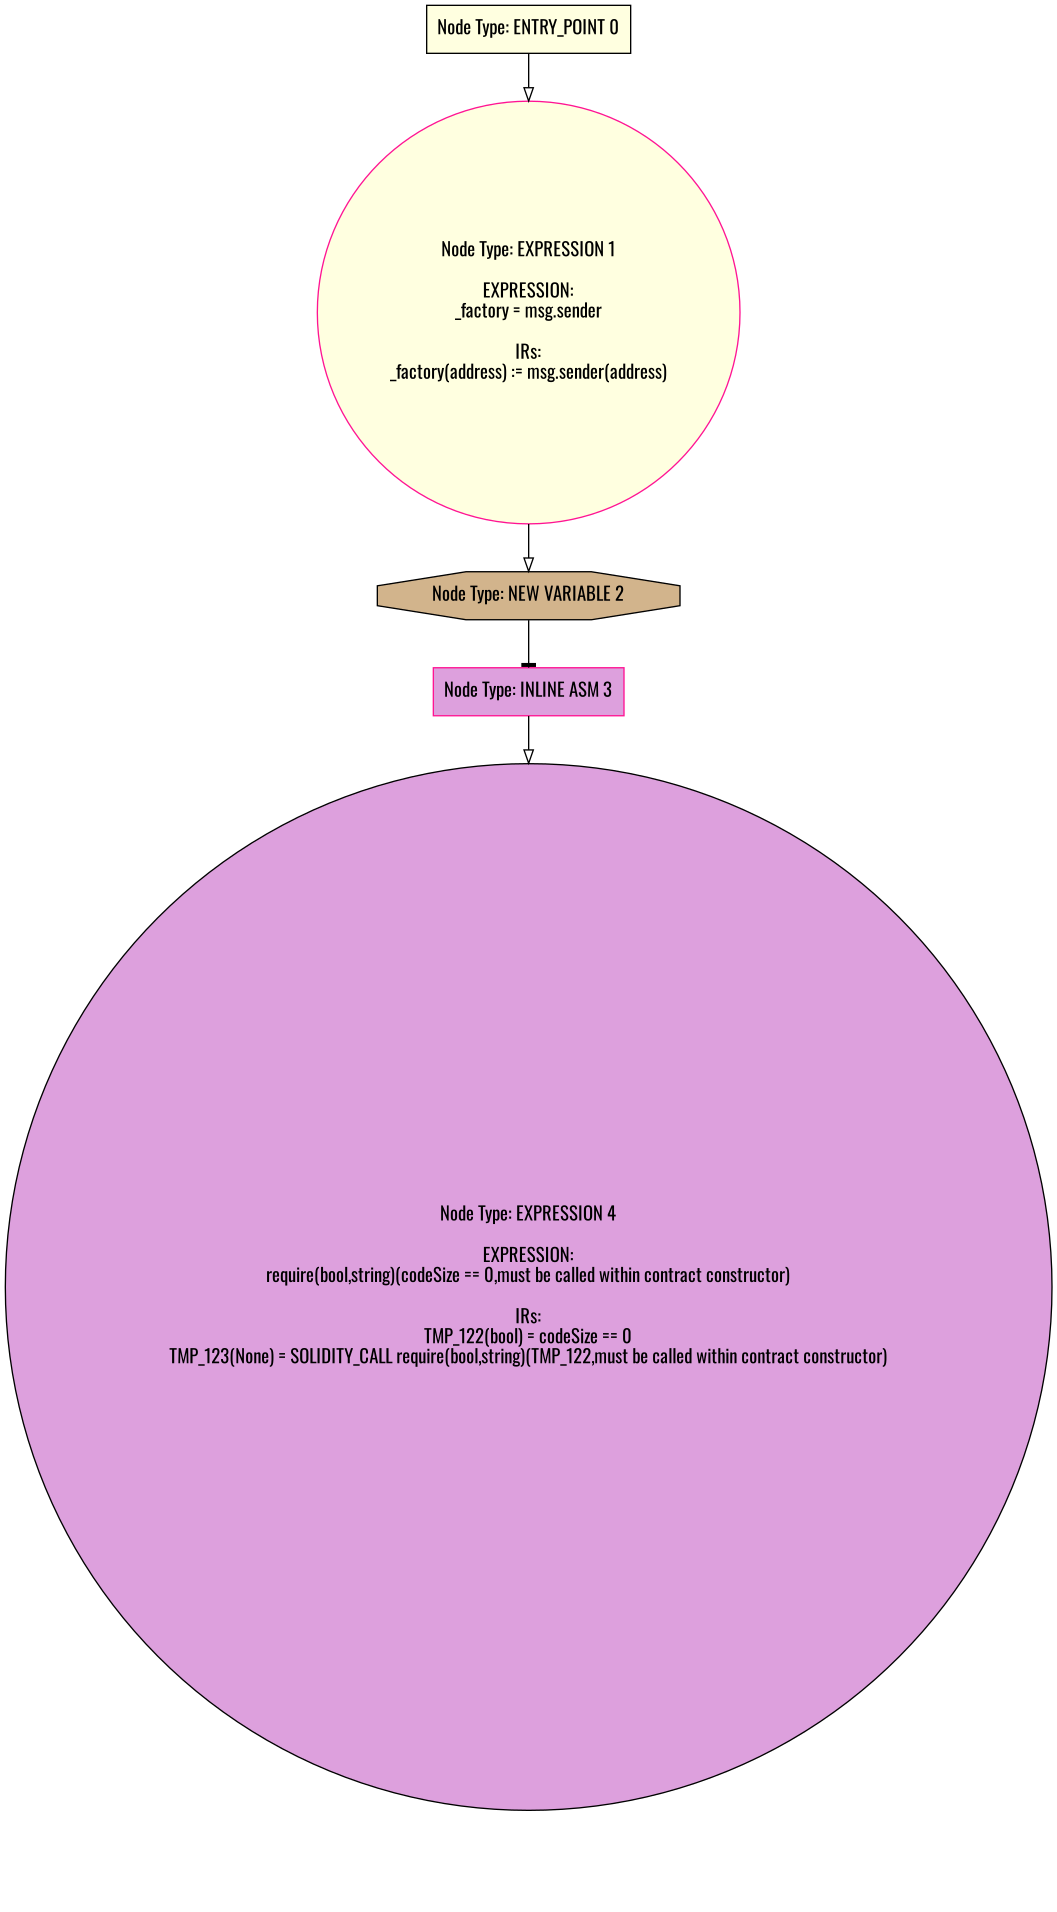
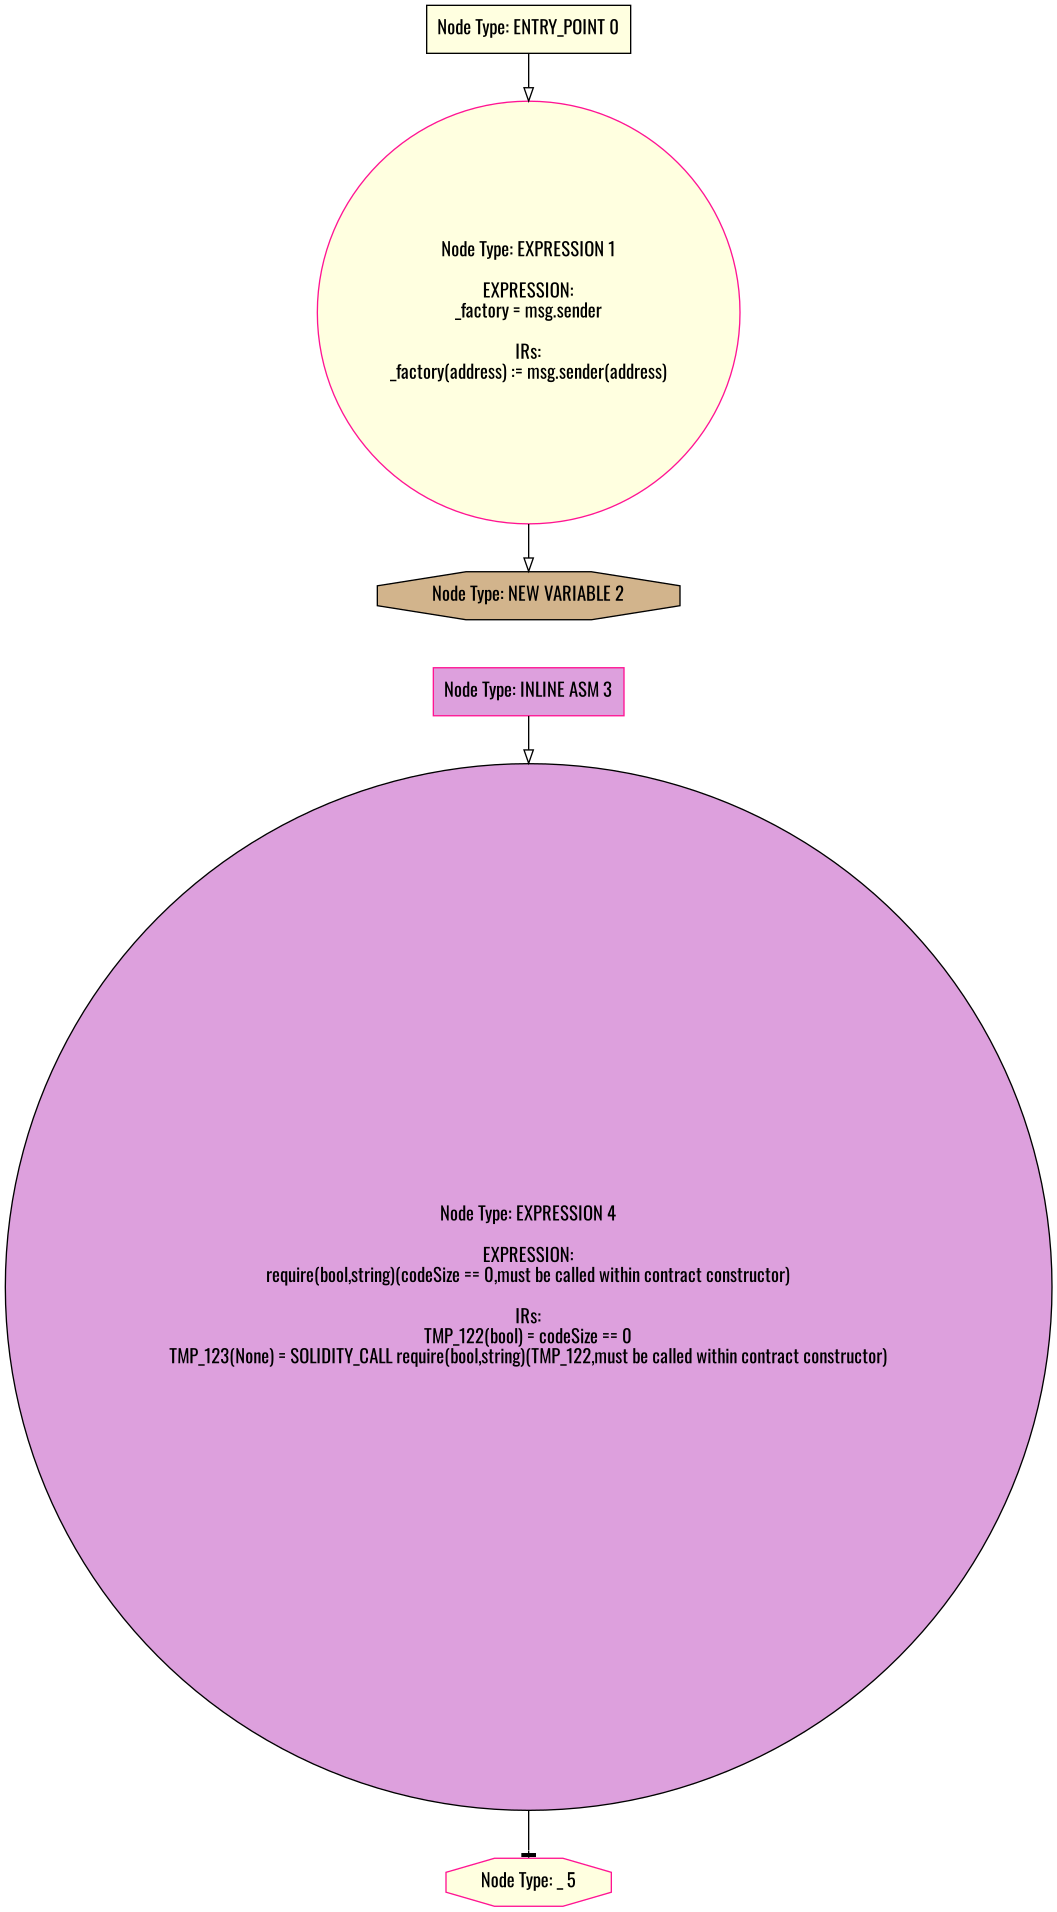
(529, 641) -> none
none -> (529, 1882)
